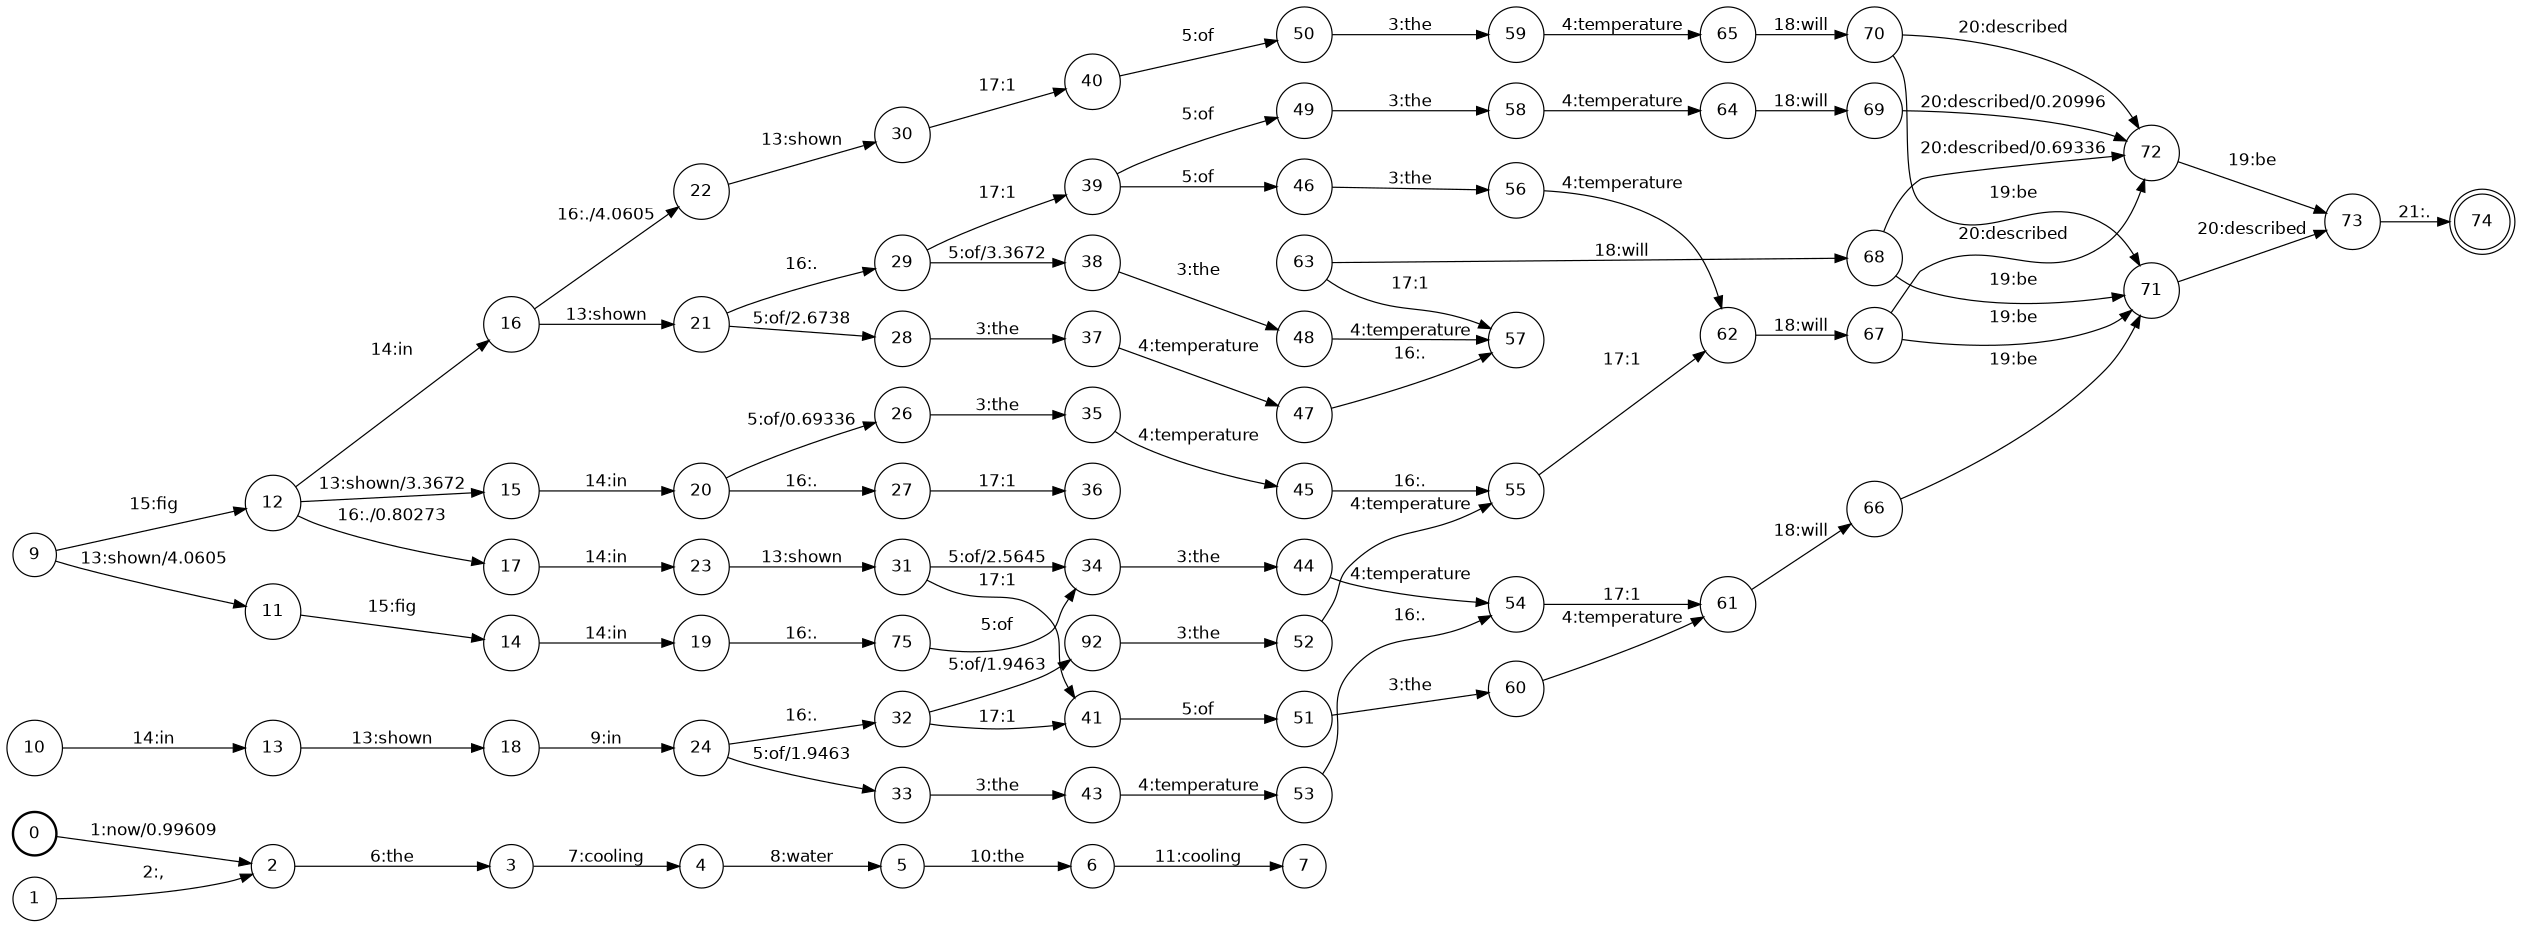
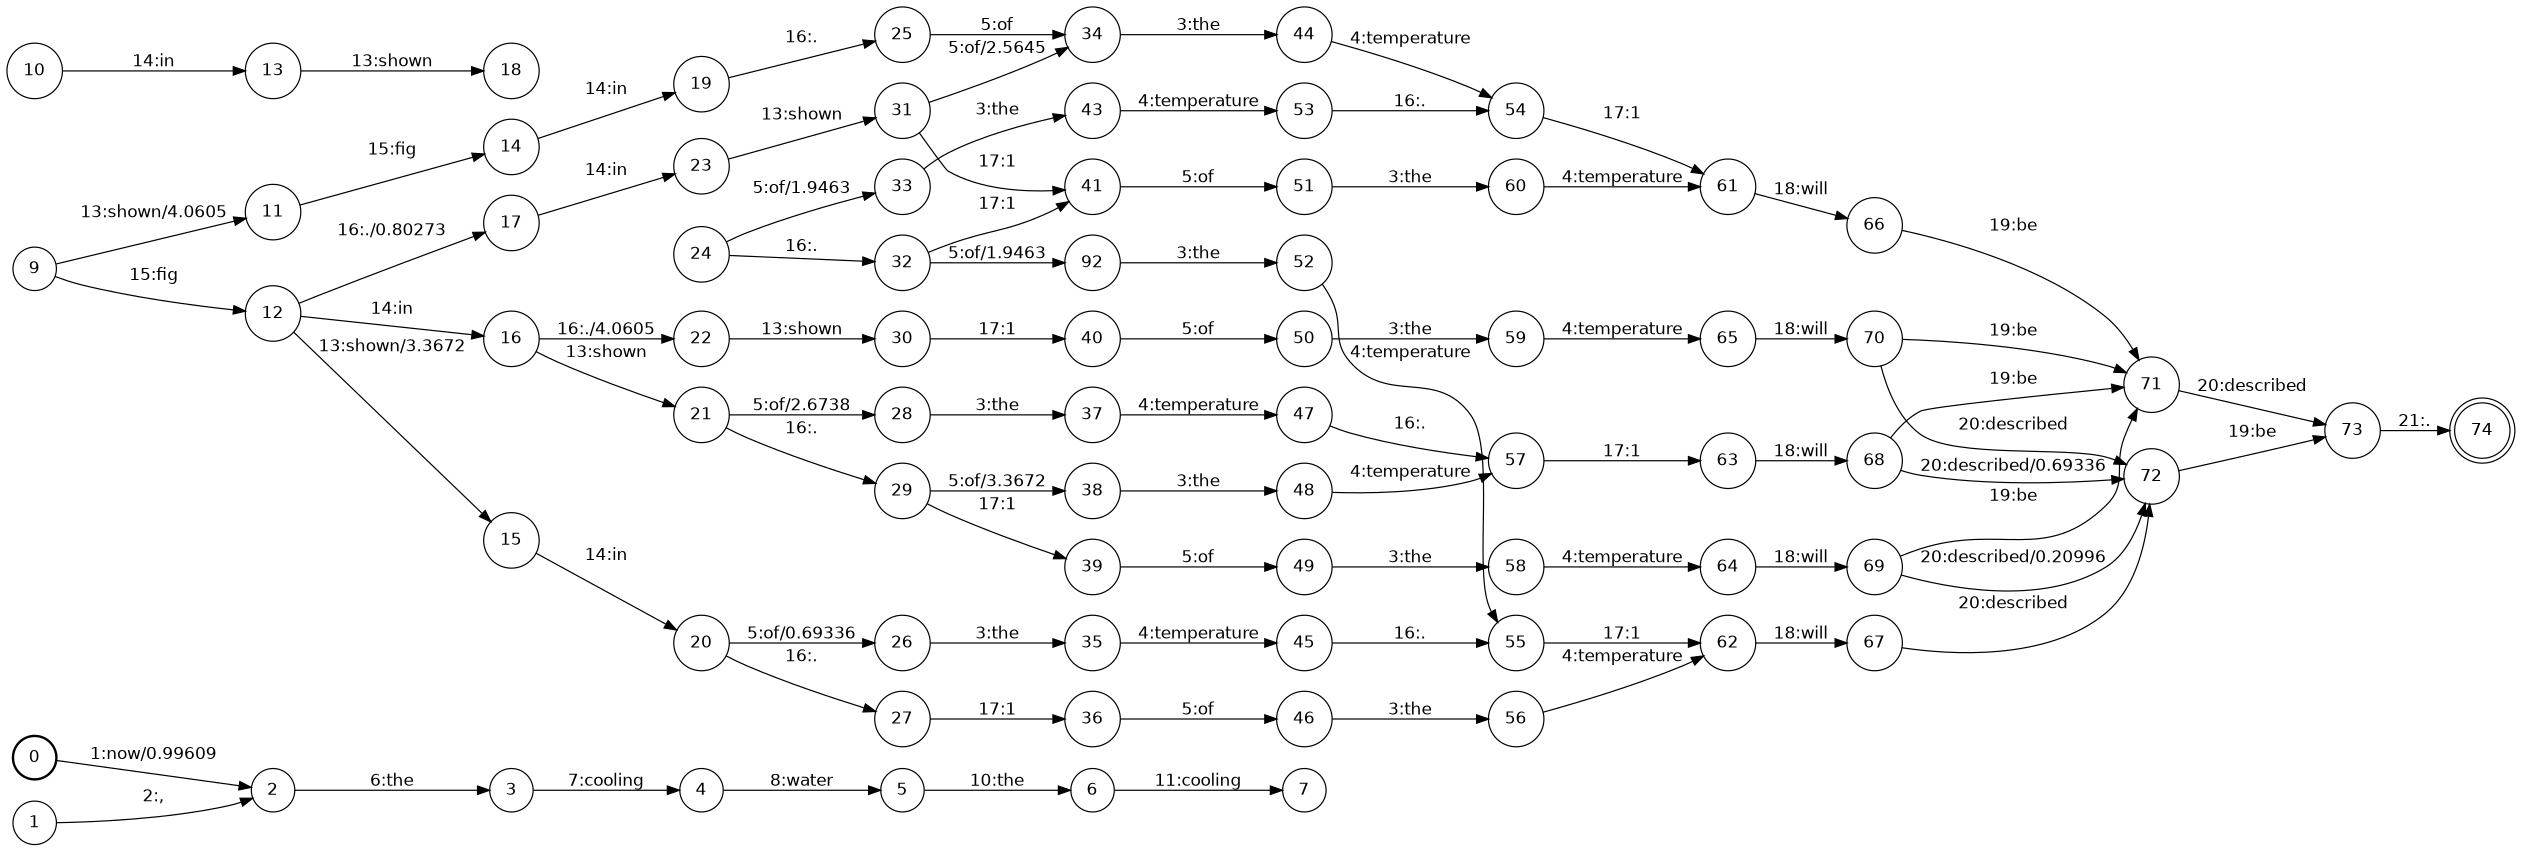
(1192, 187) -> (1192, 719)
(1401, 308) -> (1616, 461)
(2014, 344) -> (2052, 536)
(902, 643) -> (902, 35)
(600, 748) -> none
